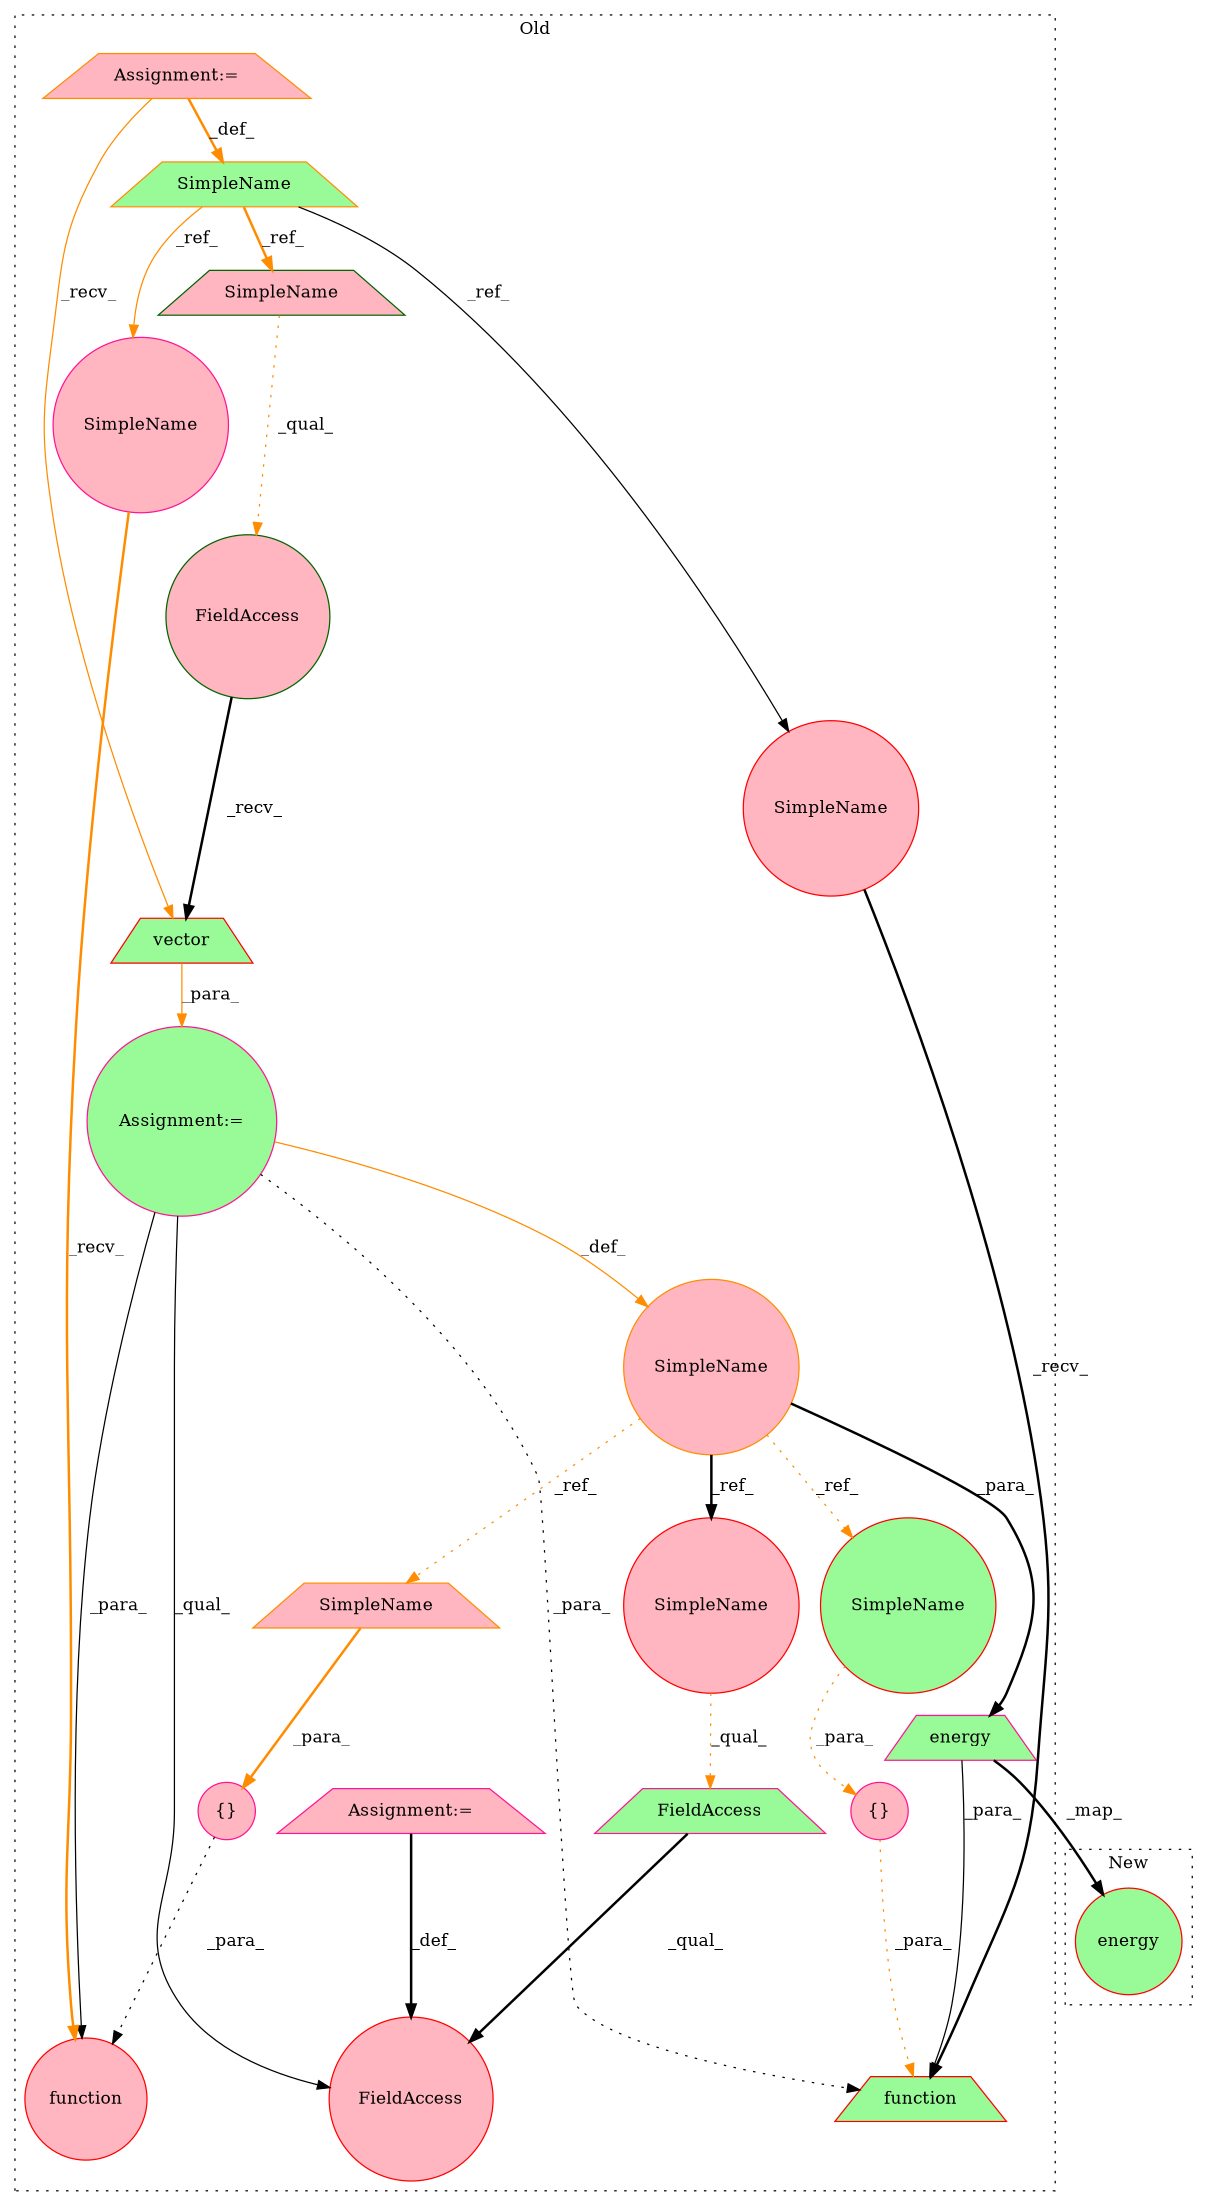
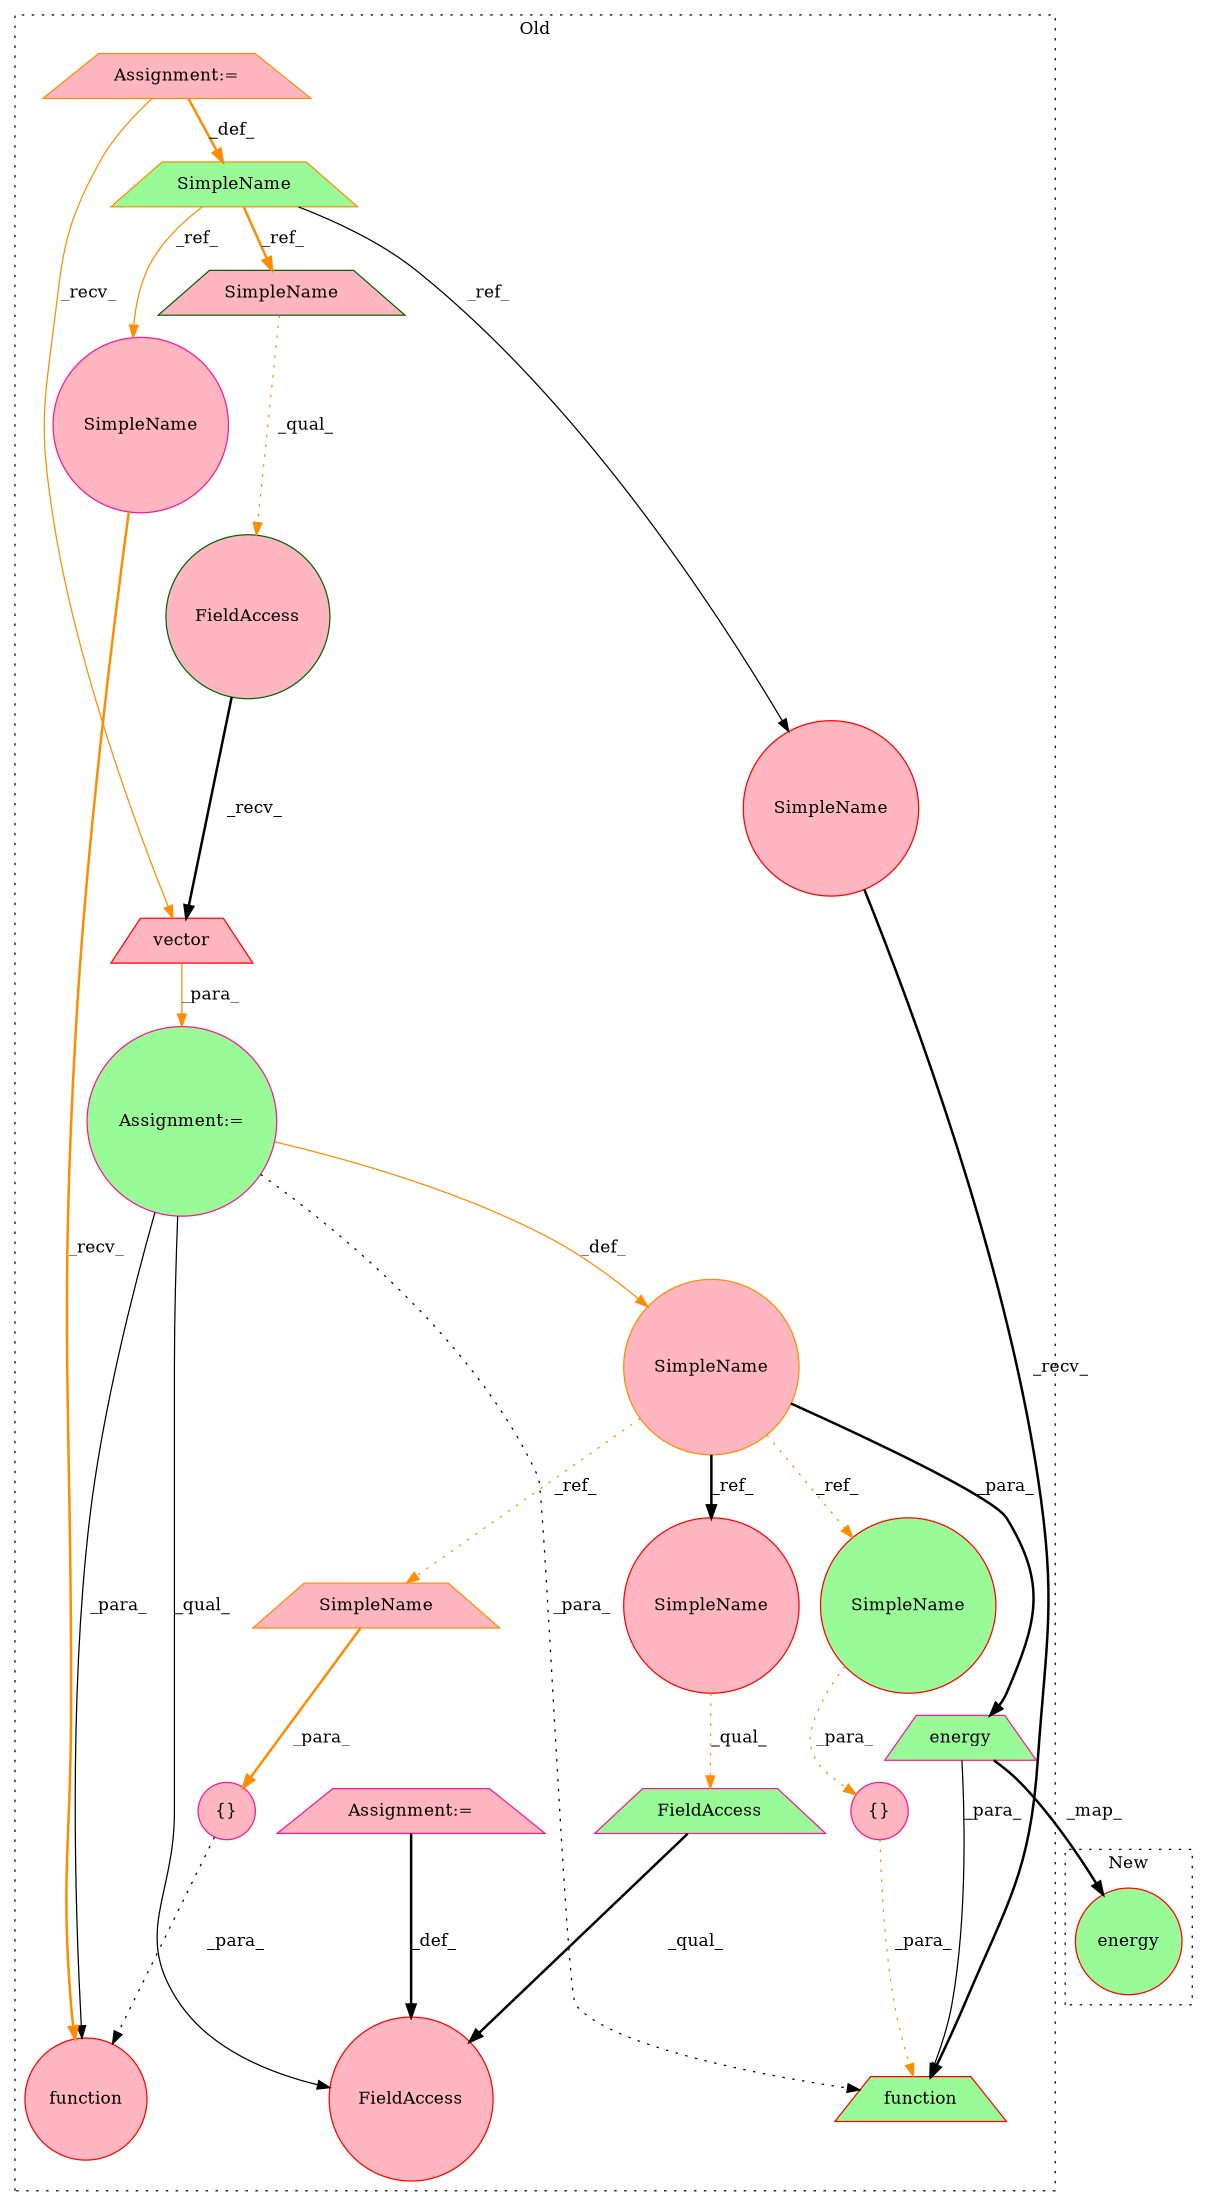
(182, 941) -> (182, 941)
